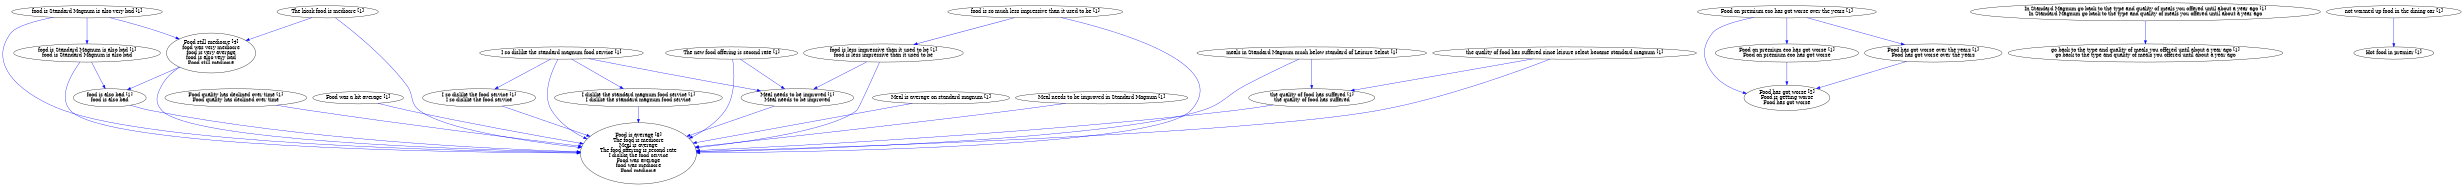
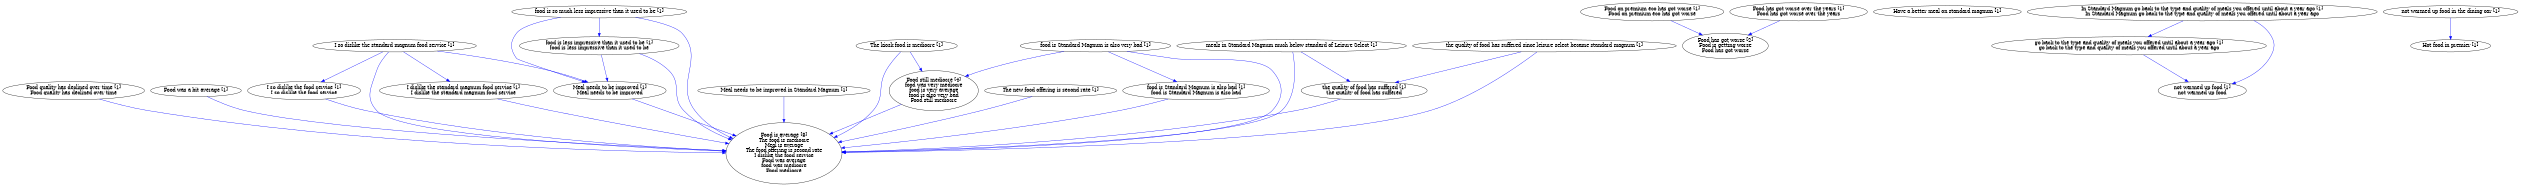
(1787, 12) -> none
none -> (1947, 12)
(761, 73) -> (515, 56)
none -> (2202, 91)
(110, 98) -> none
(941, 98) -> none
